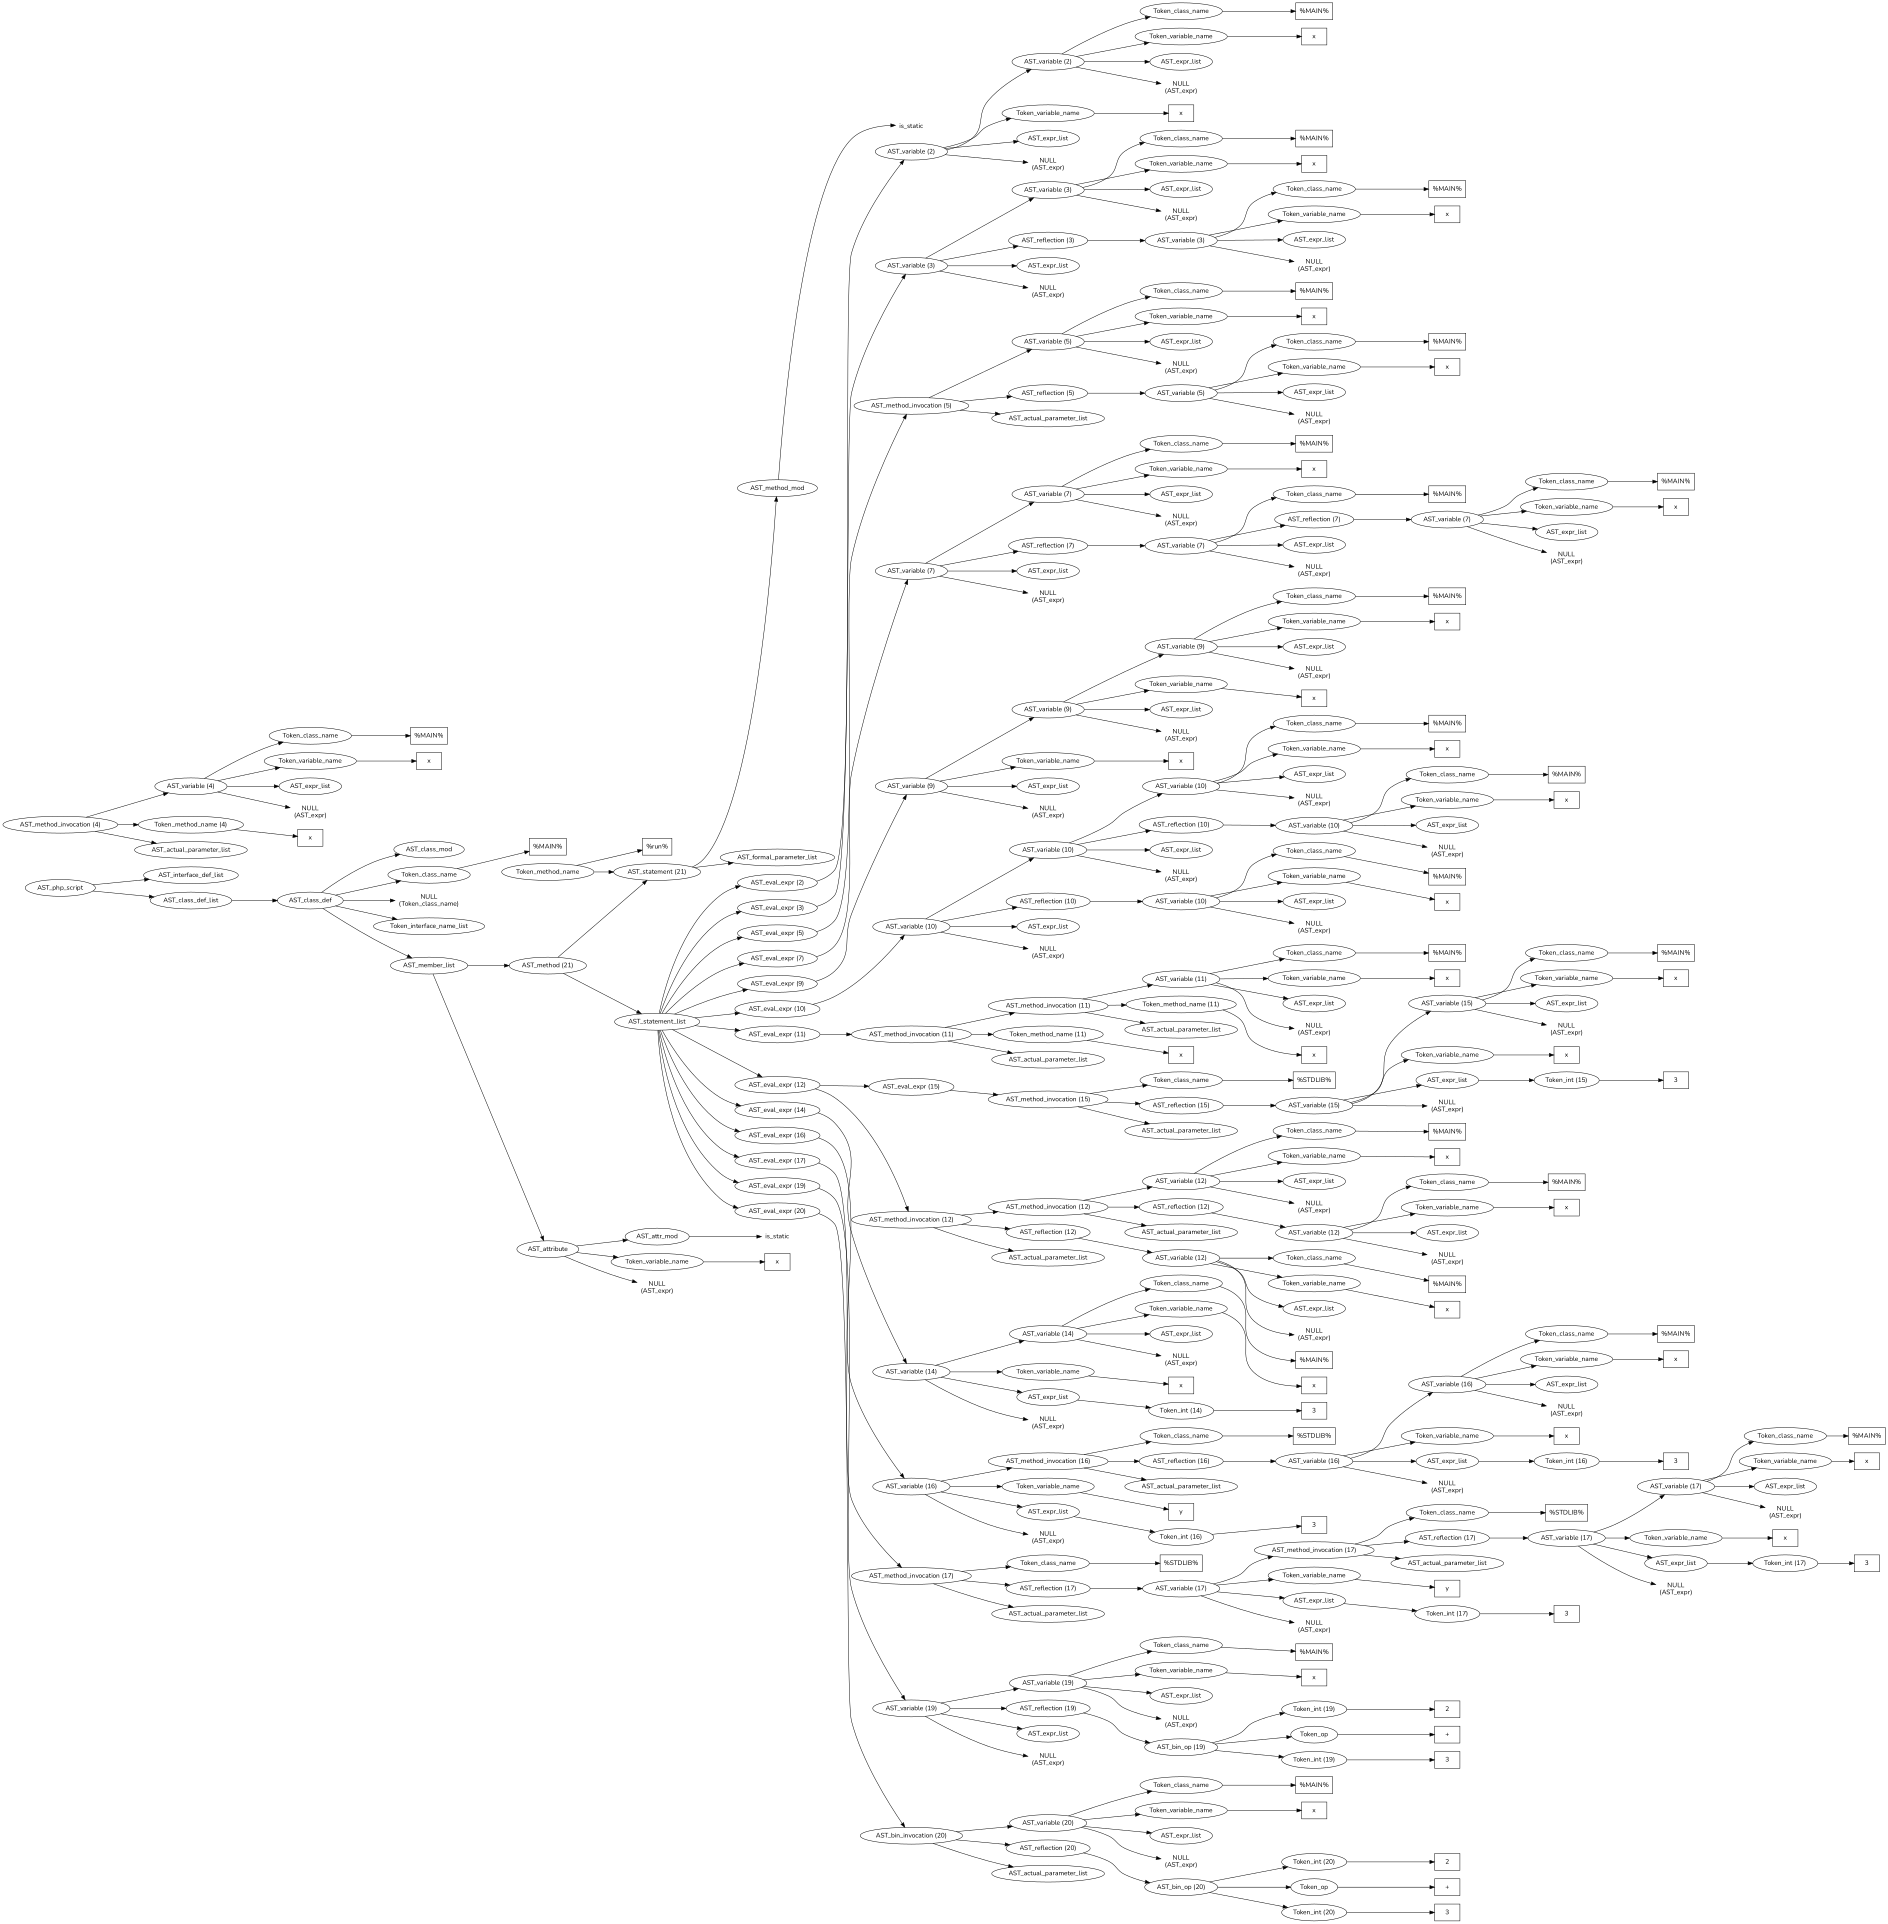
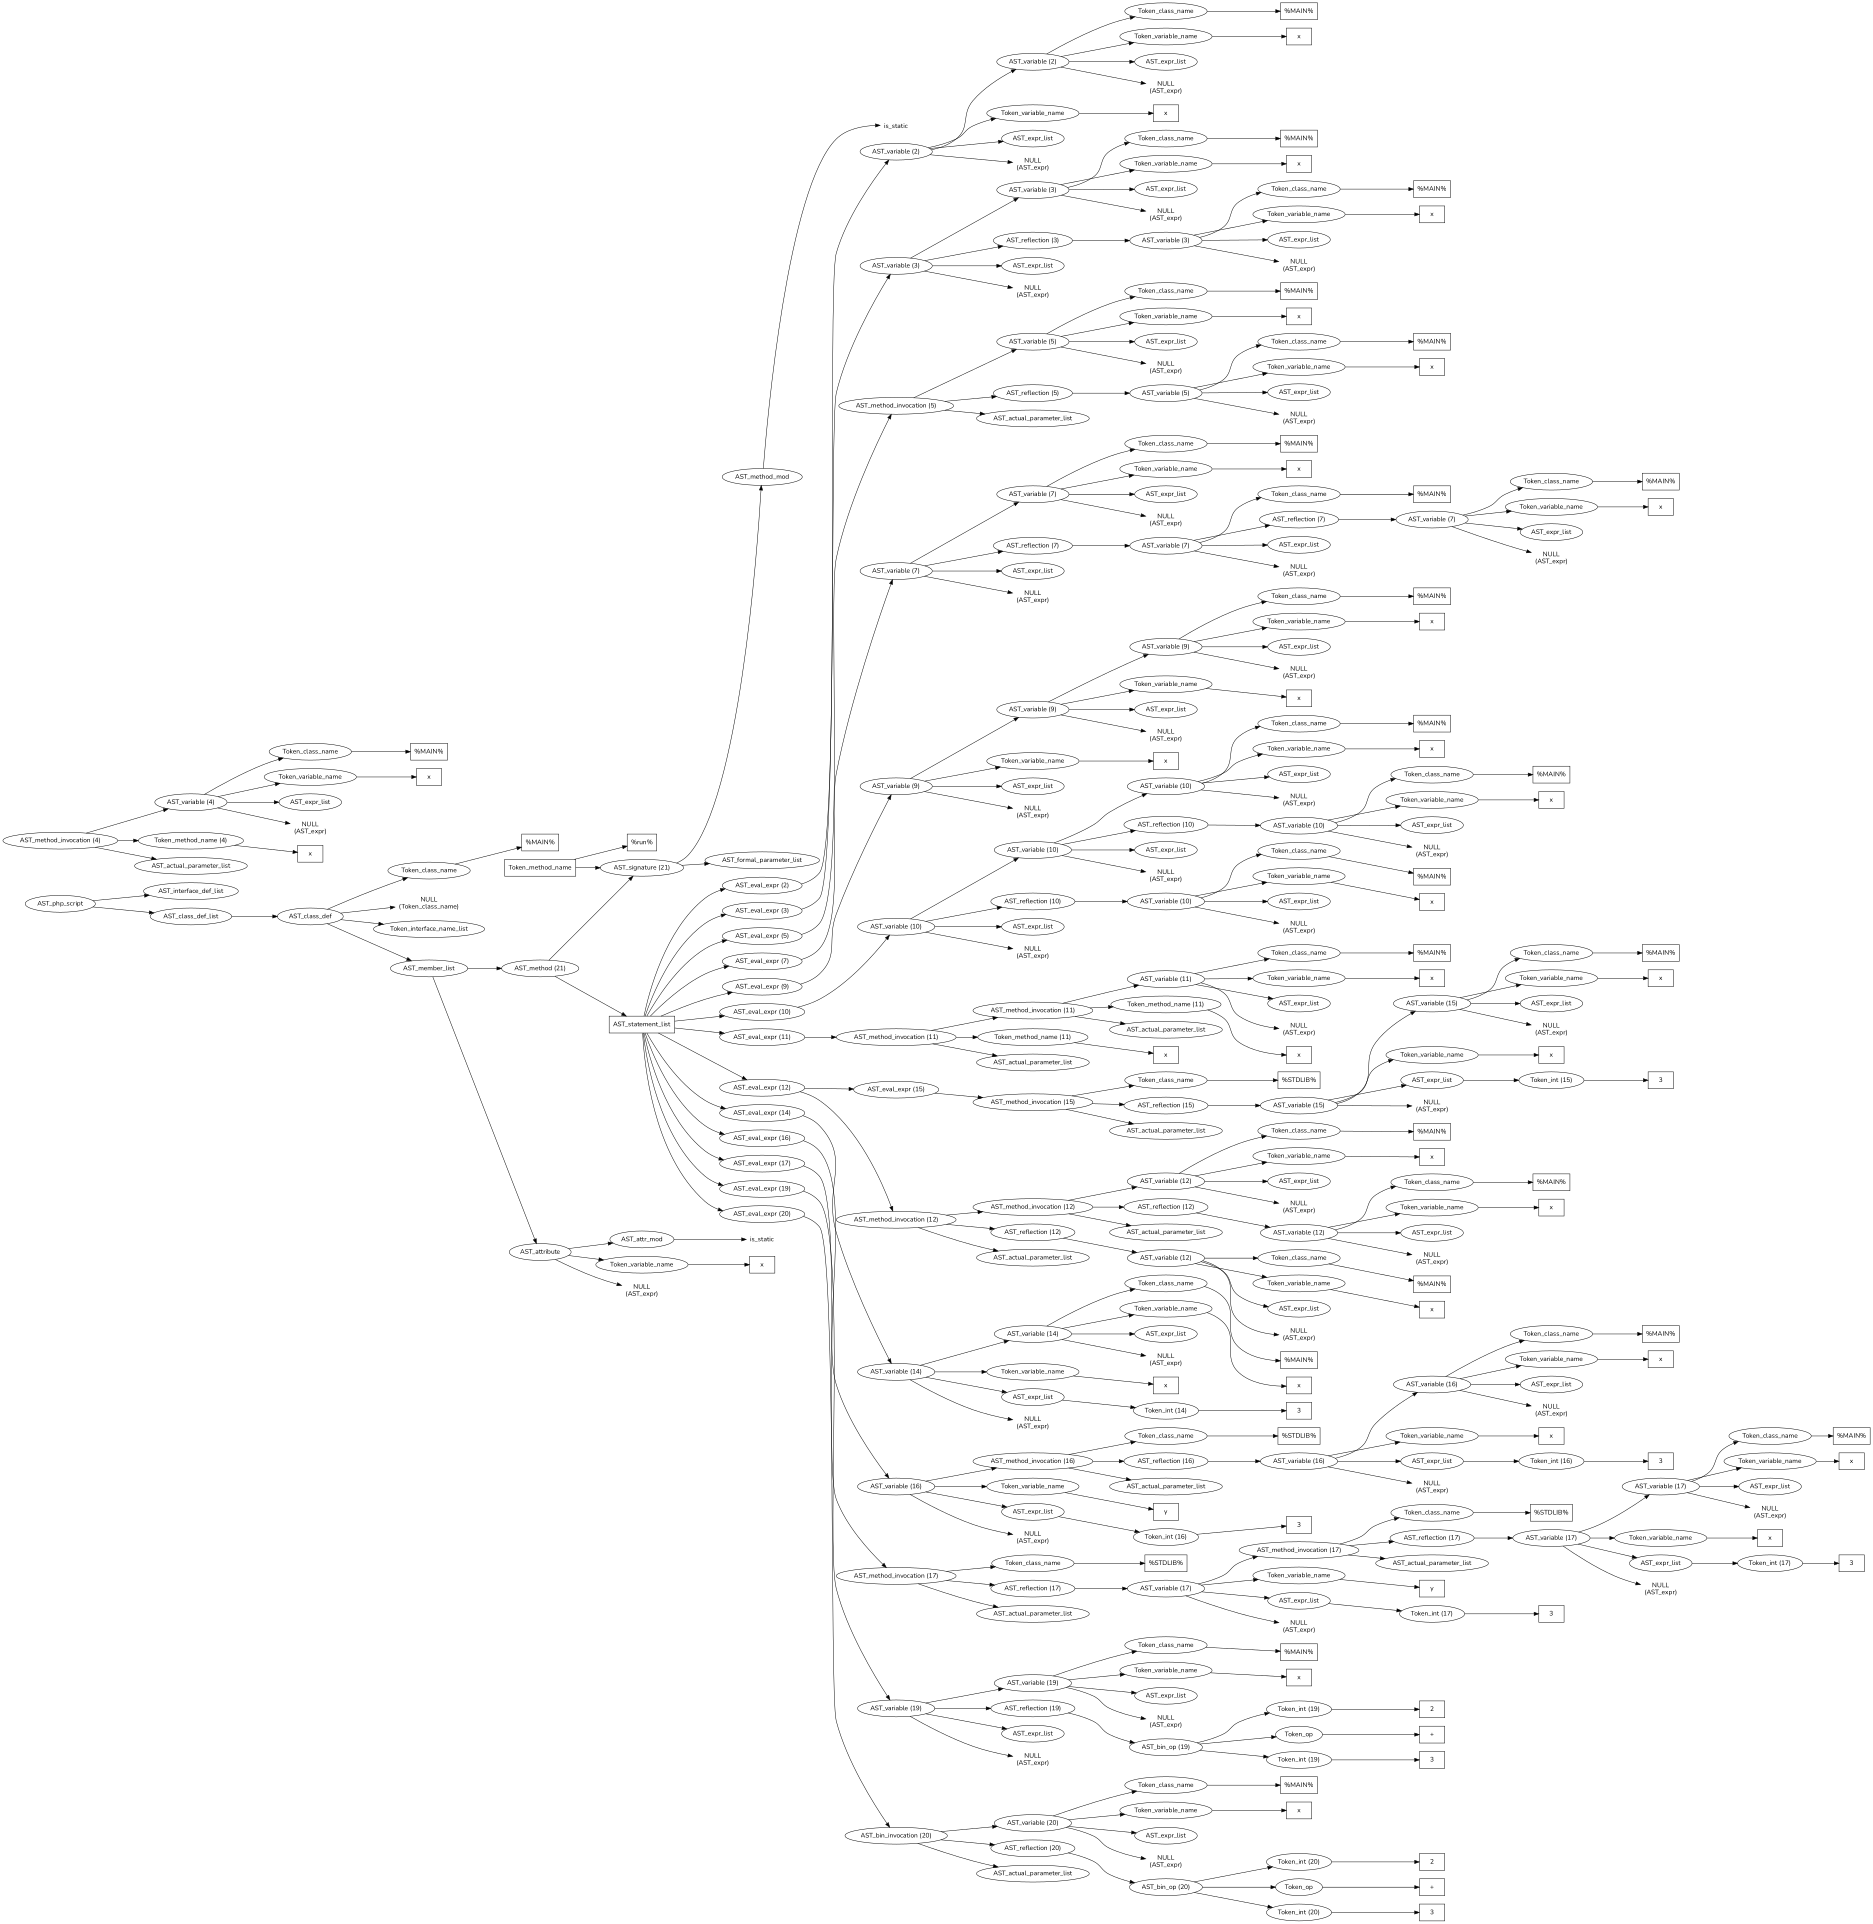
(429, 850) -> none
(548, 872) -> (540, 868)
(657, 872) -> (642, 868)
(657, 1022) -> (642, 1025)
